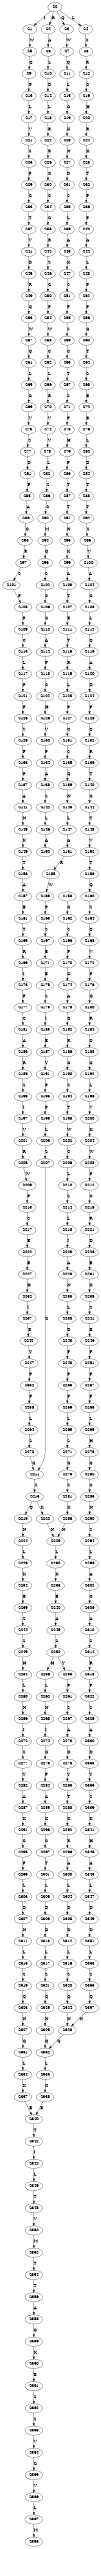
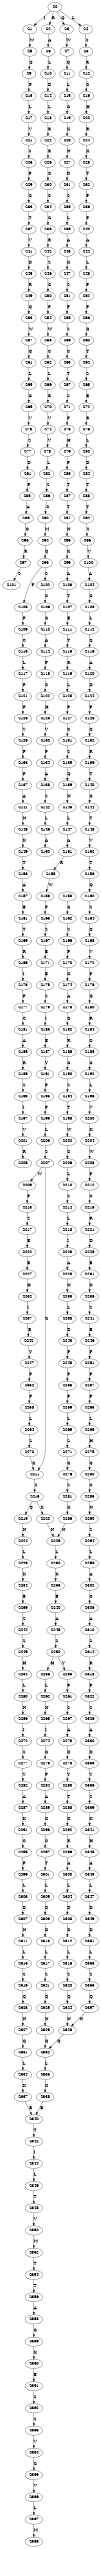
(17, 595) -> (31, 582)
(25, 1173) -> (37, 1173)
